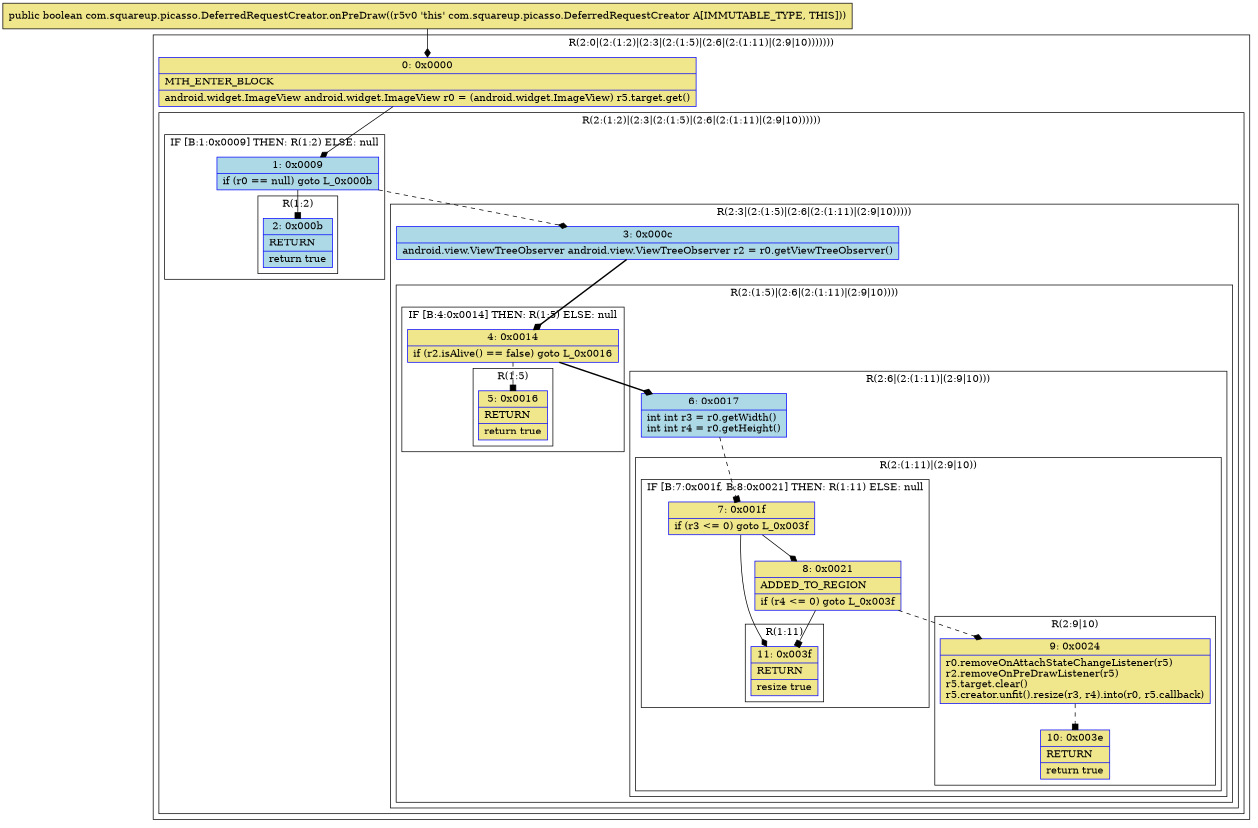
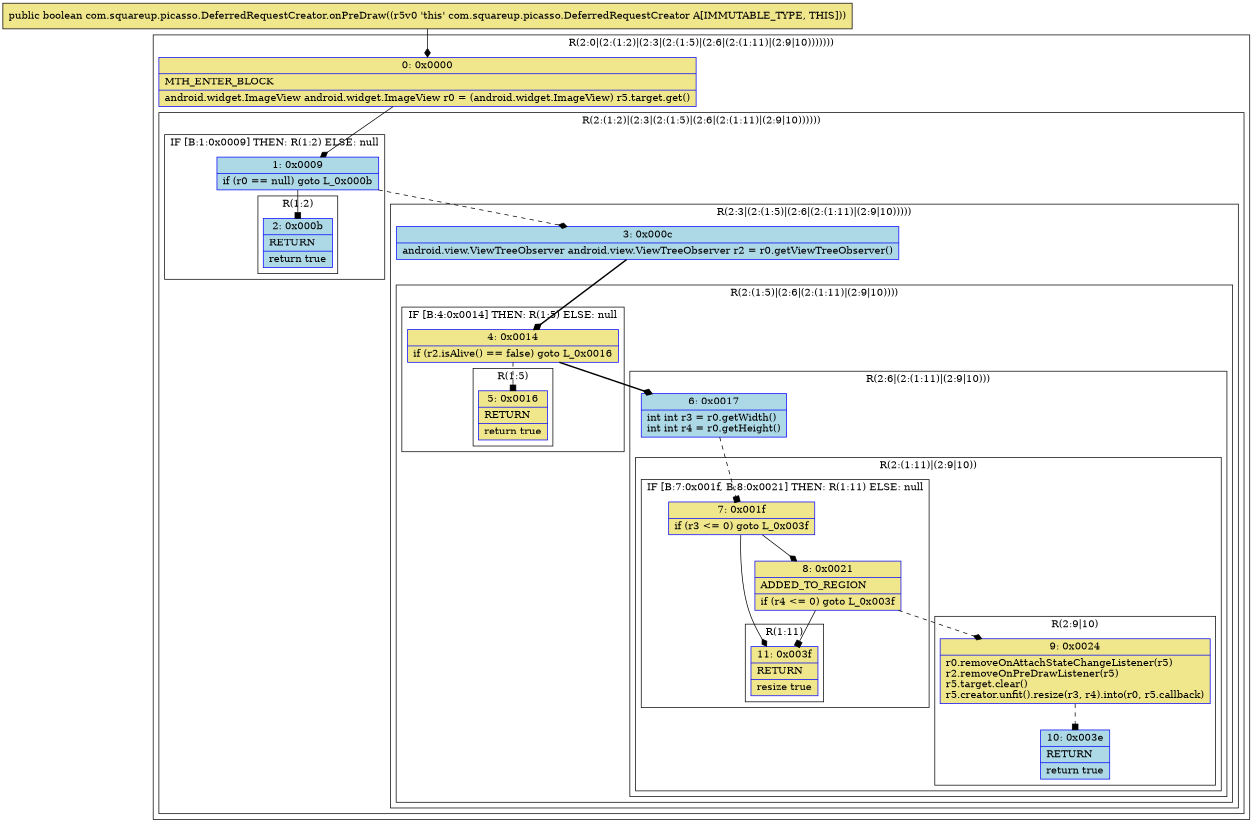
(1075, 755) -> (1075, 755)
